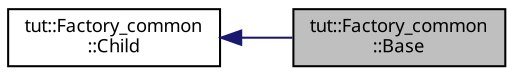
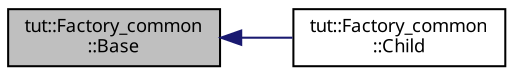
(267, 38) -> (267, 38)
